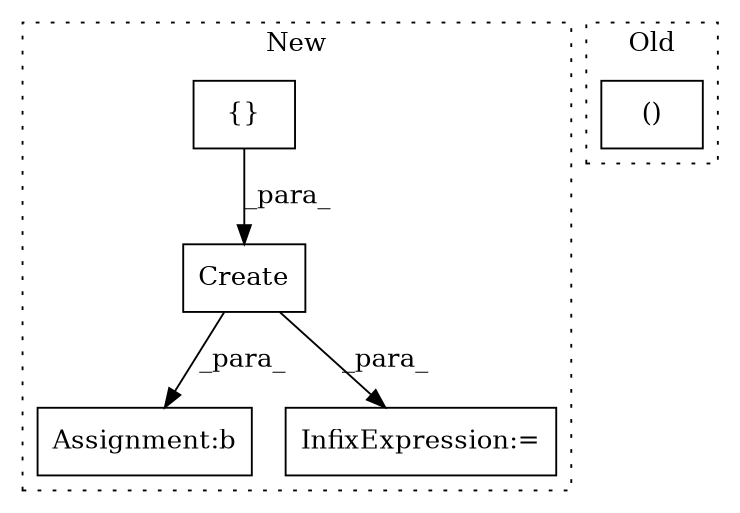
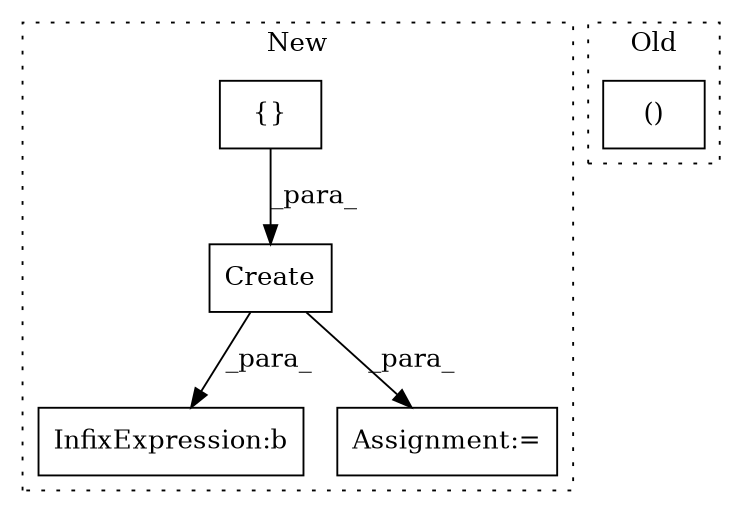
(145, 442) -> (171, 442)
(421, 442) -> (447, 442)
